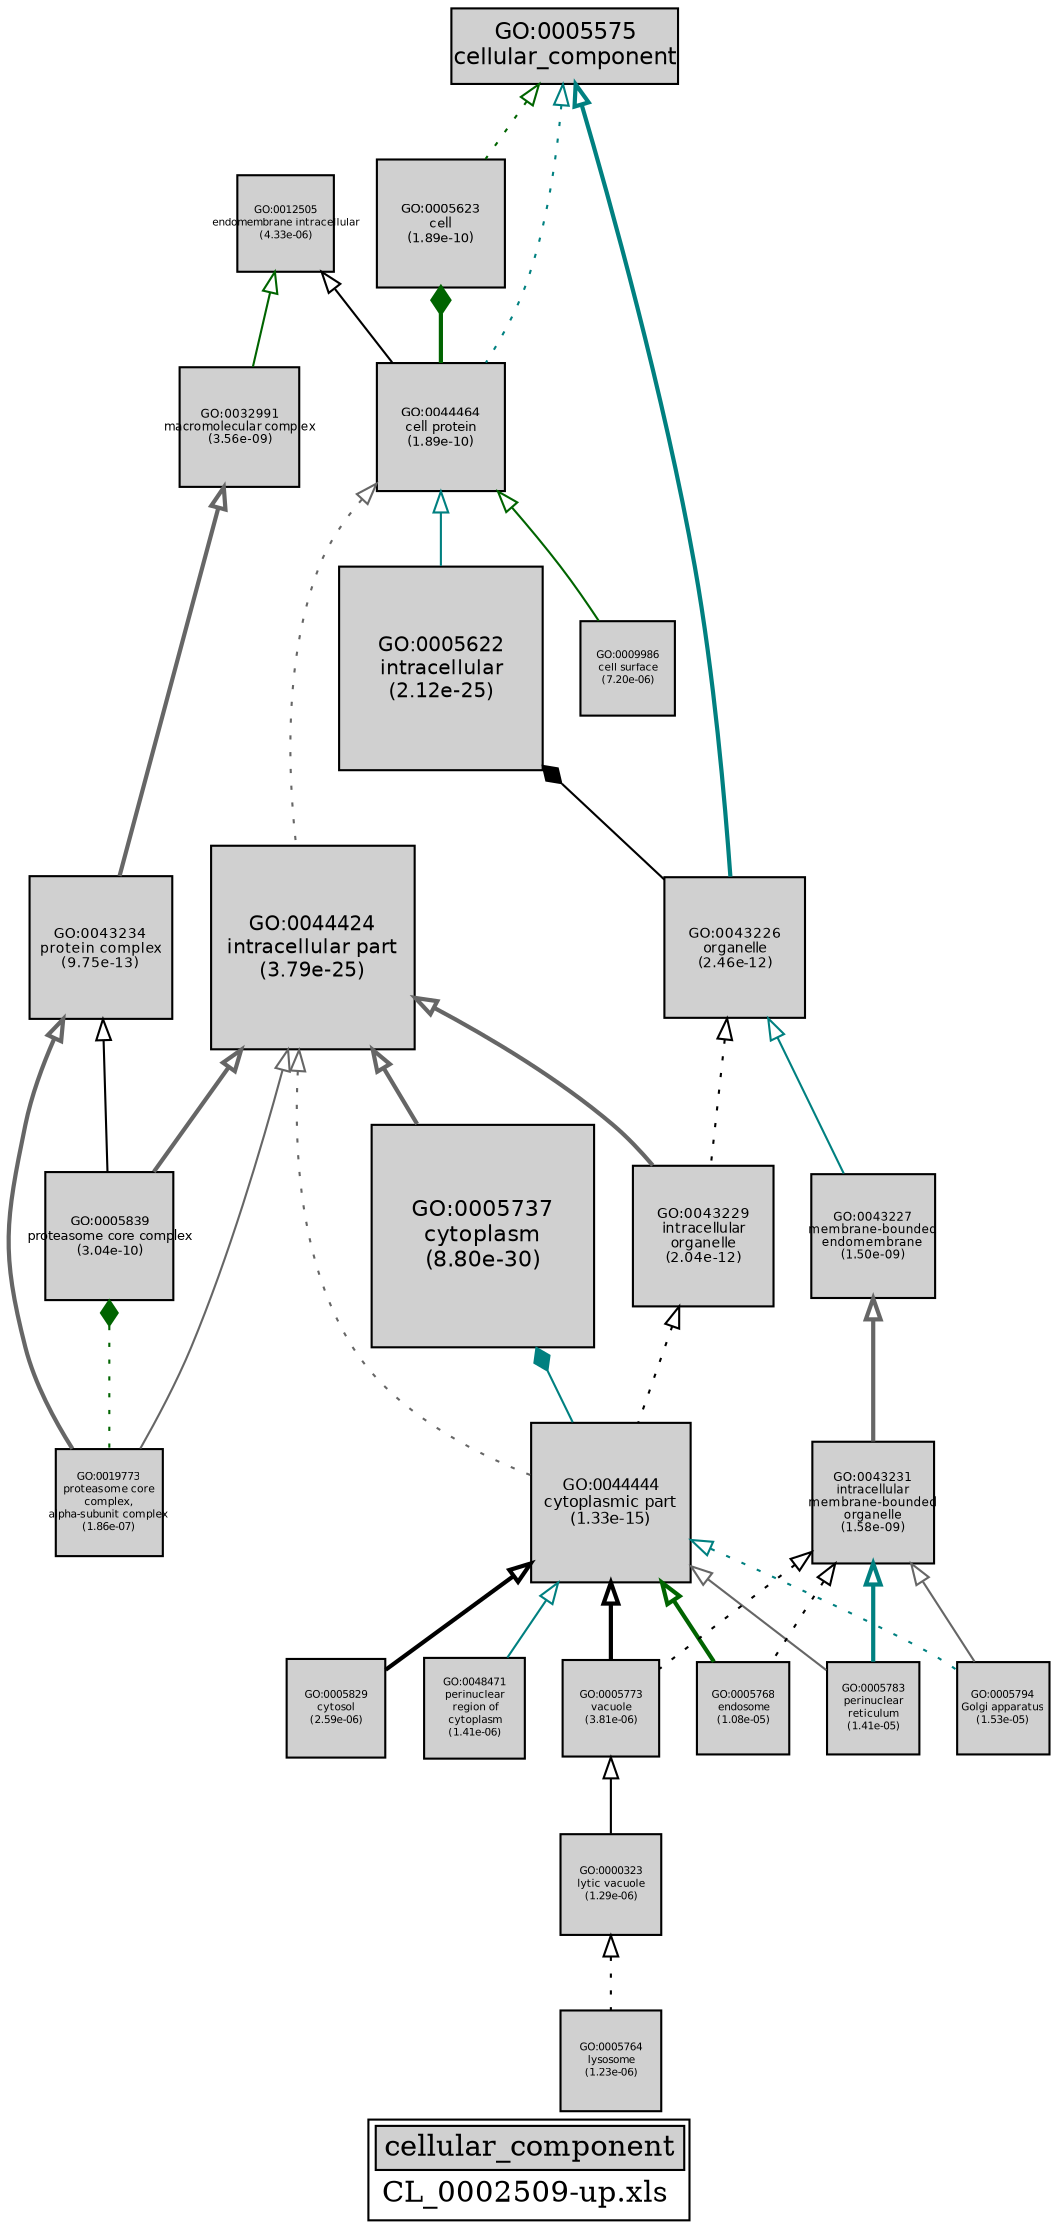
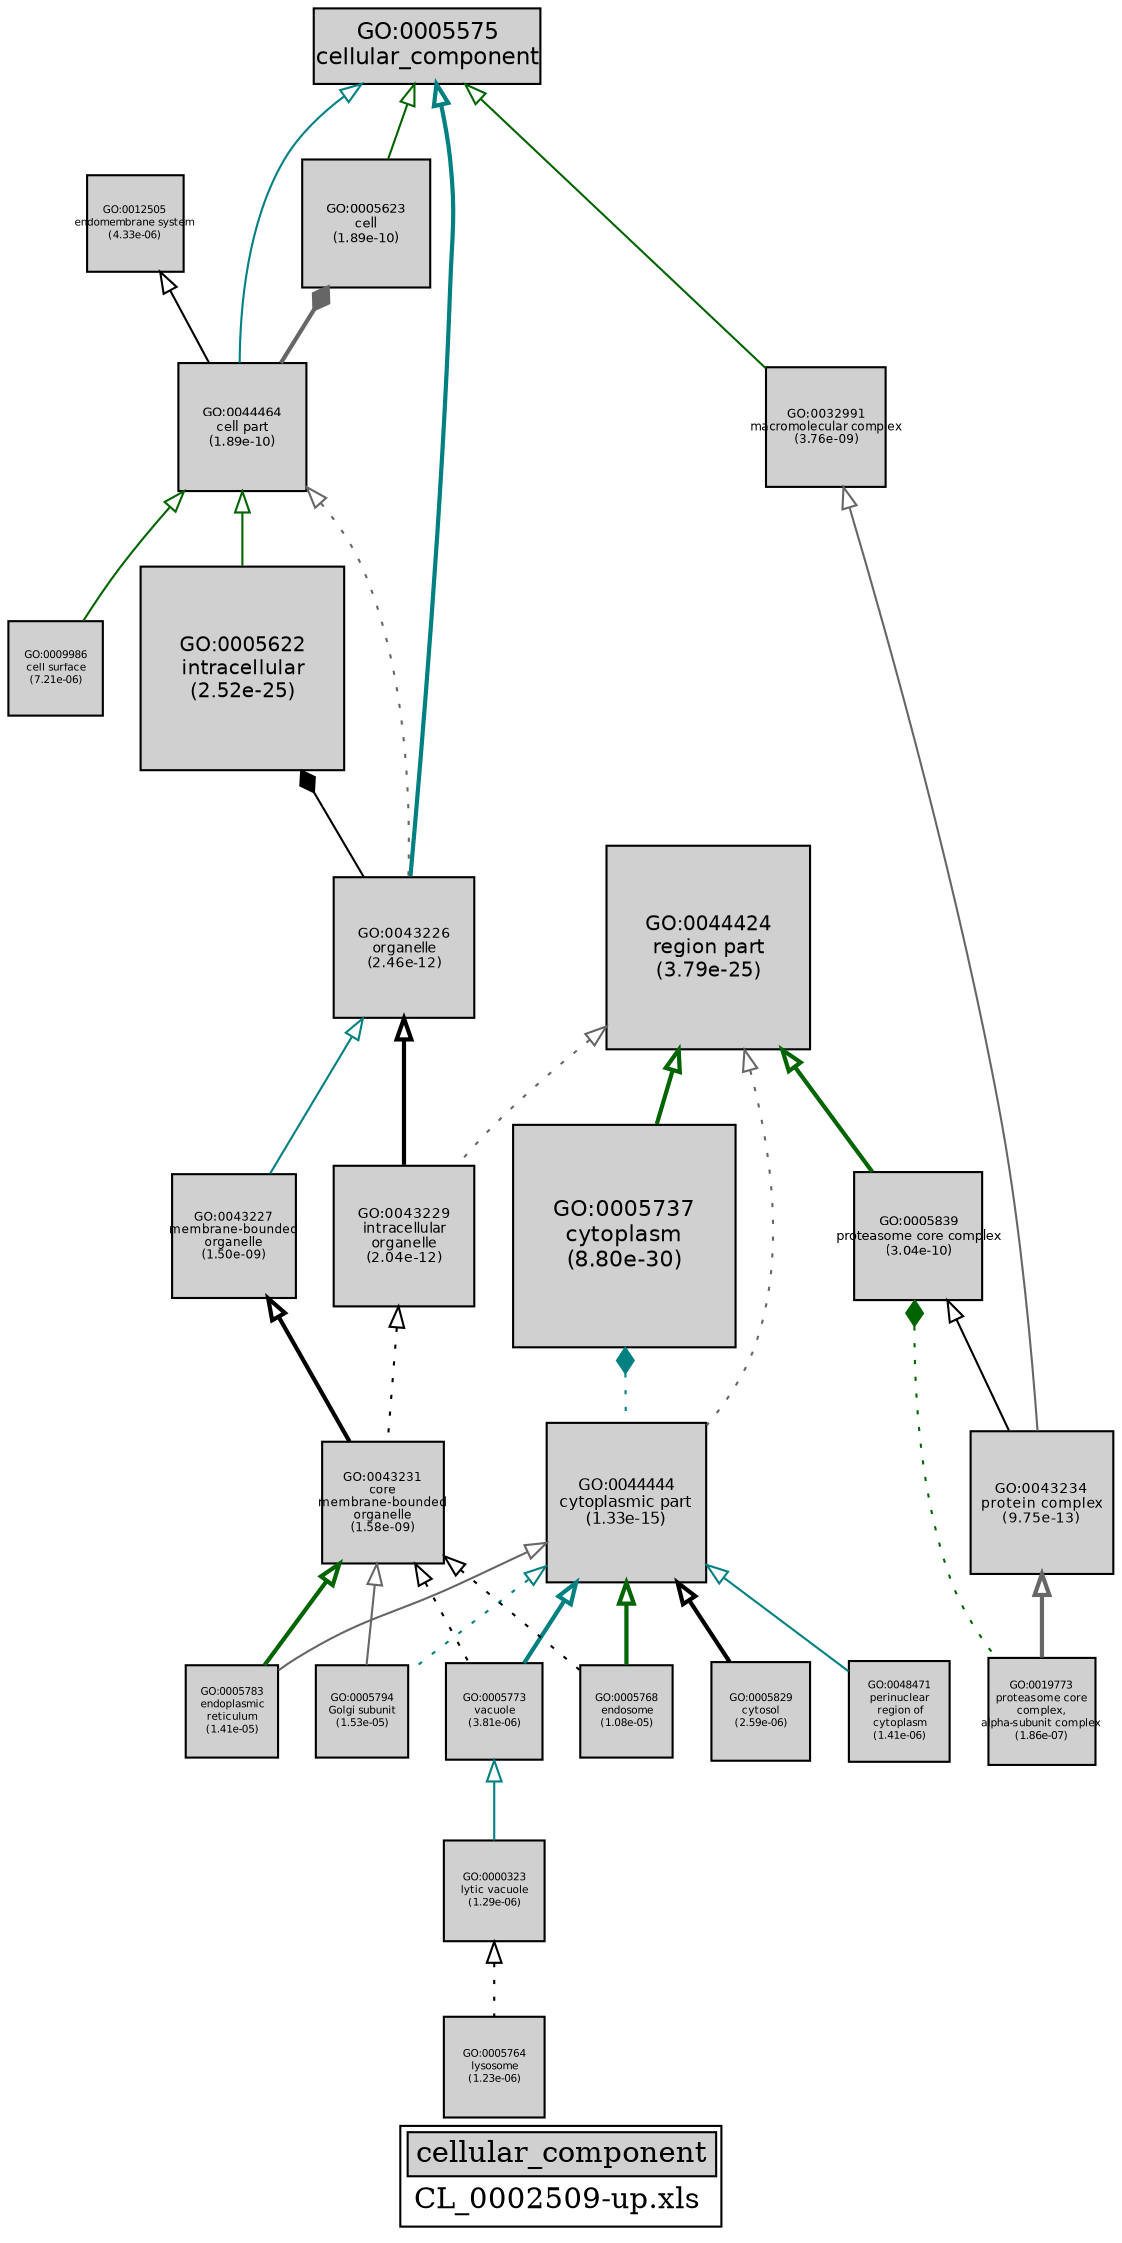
(506, 130) -> (398, 132)
(287, 222) -> (135, 222)
(540, 239) -> (260, 216)
(261, 330) -> (623, 234)
(441, 338) -> (298, 336)
(441, 427) -> (242, 427)
(240, 439) -> (827, 439)
(441, 539) -> (242, 539)
(296, 665) -> (395, 682)
(629, 680) -> (57, 680)
(442, 691) -> (243, 691)
(169, 692) -> (969, 964)
(313, 947) -> (709, 947)
(550, 1078) -> (521, 1100)
(400, 1096) -> (665, 1097)
(718, 1102) -> (404, 1102)
(106, 1106) -> (983, 1375)
(191, 1120) -> (834, 1120)
(873, 1242) -> (234, 1242)
(223, 1264) -> none
(655, 1374) -> (392, 1385)
(873, 1380) -> (314, 1379)
(560, 1397) -> (626, 1398)
(873, 1490) -> (383, 1490)
(873, 1610) -> (296, 1623)
(611, 1632) -> (548, 1626)
(874, 1701) -> (233, 1704)
(1003, 1707) -> (363, 1710)
(611, 1806) -> (494, 1811)
